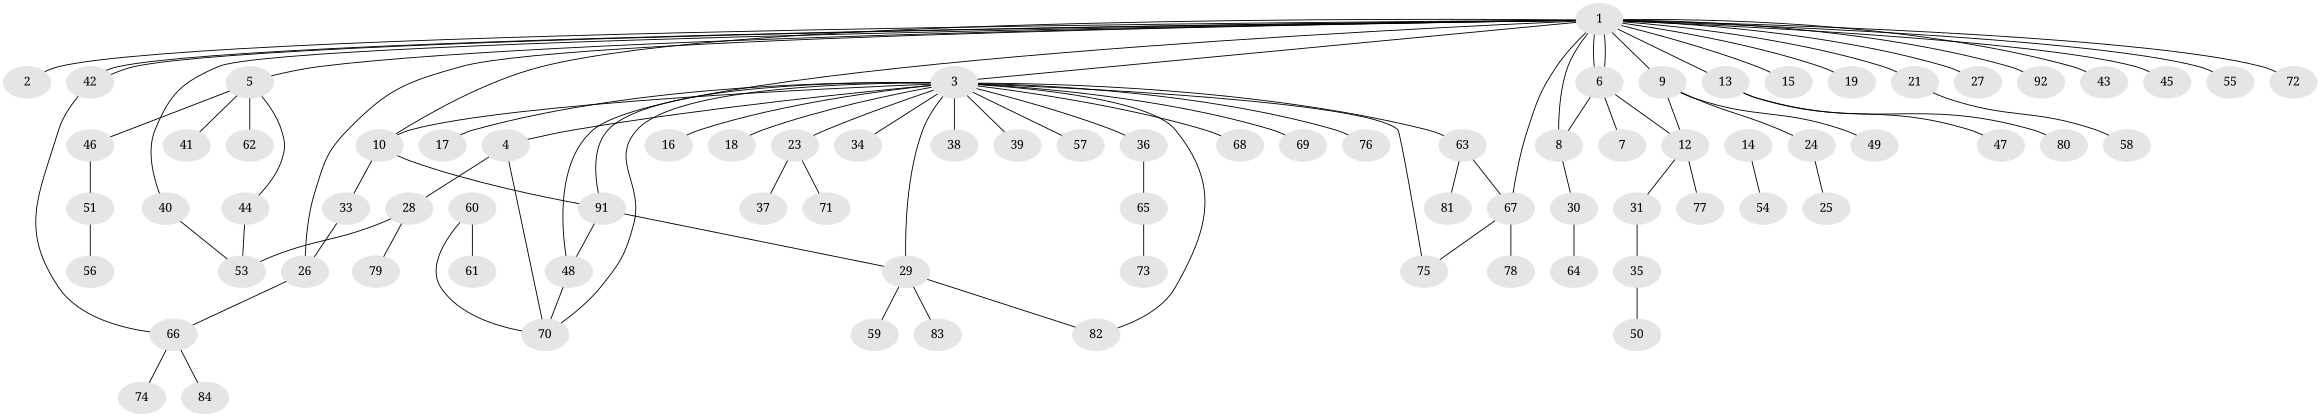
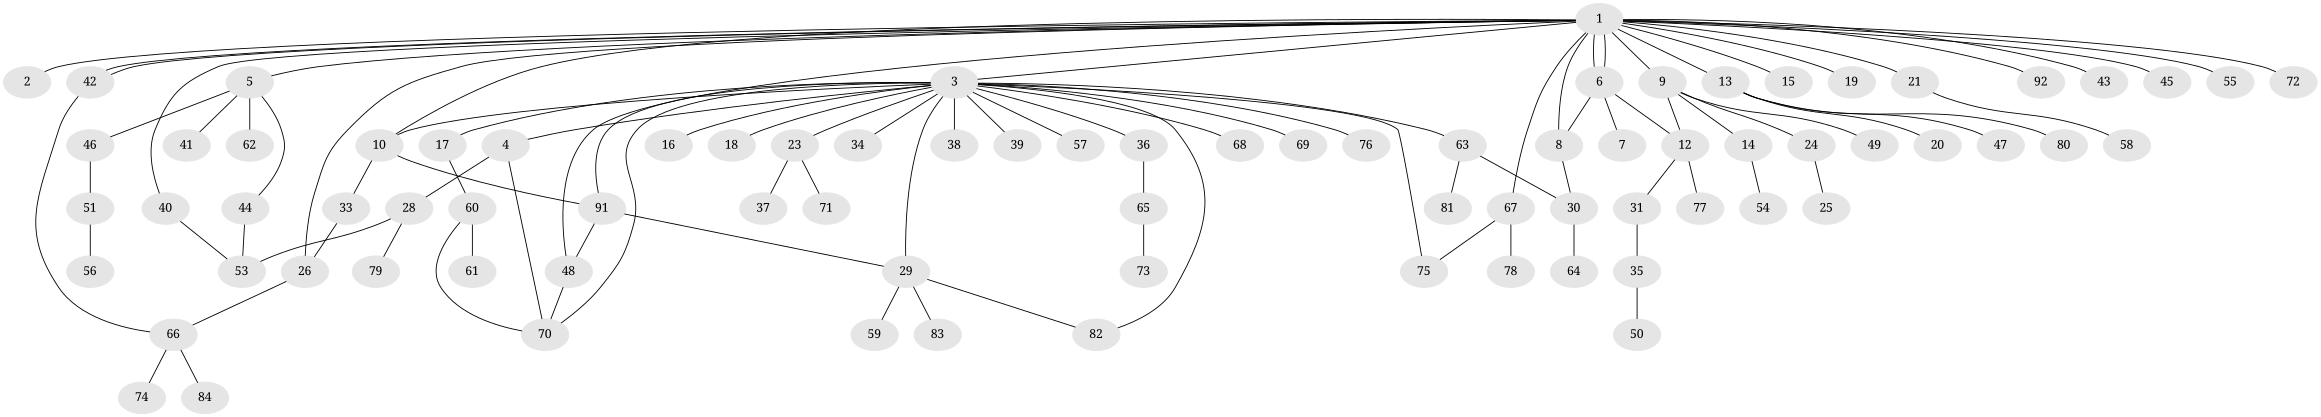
(1978, 82) -> none
none -> (1706, 114)
none -> (1938, 145)
(1487, 177) -> (1522, 179)
none -> (460, 183)
